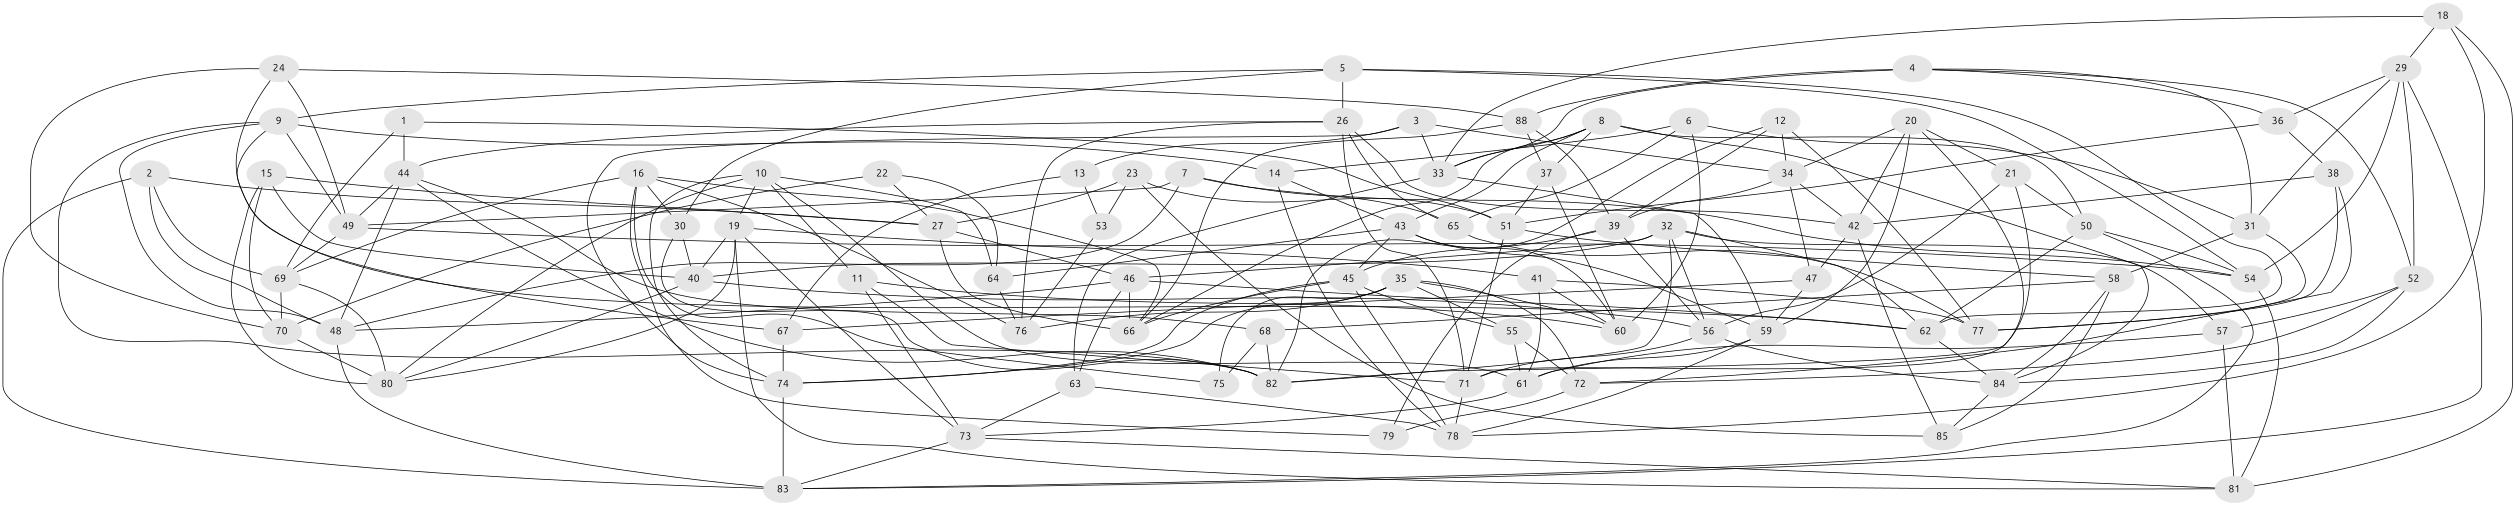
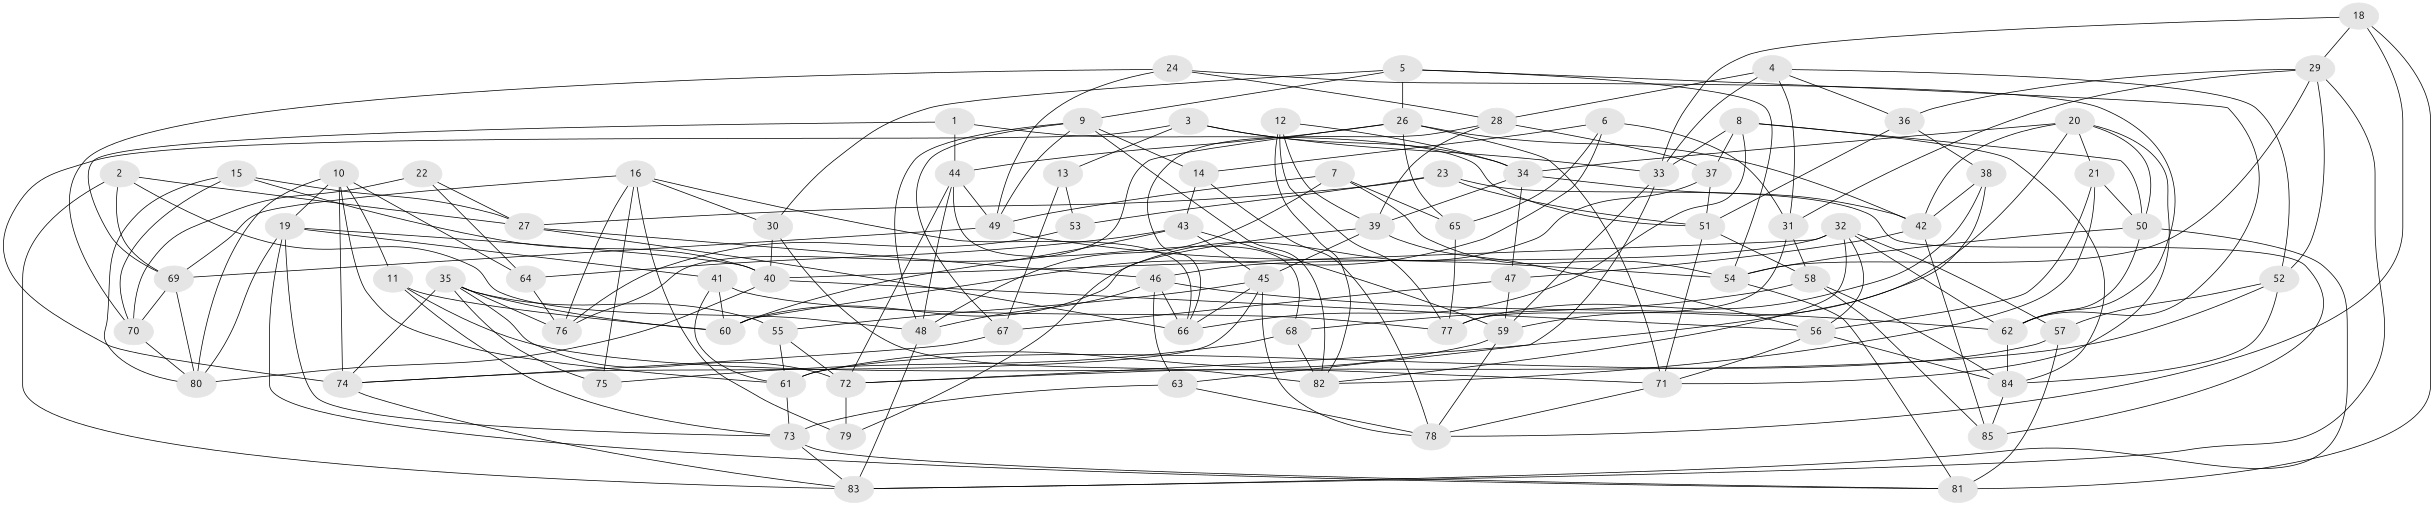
(1522, 121) -> (1497, 121)
none -> (2142, 157)
(1502, 176) -> none
(841, 359) -> (908, 265)
